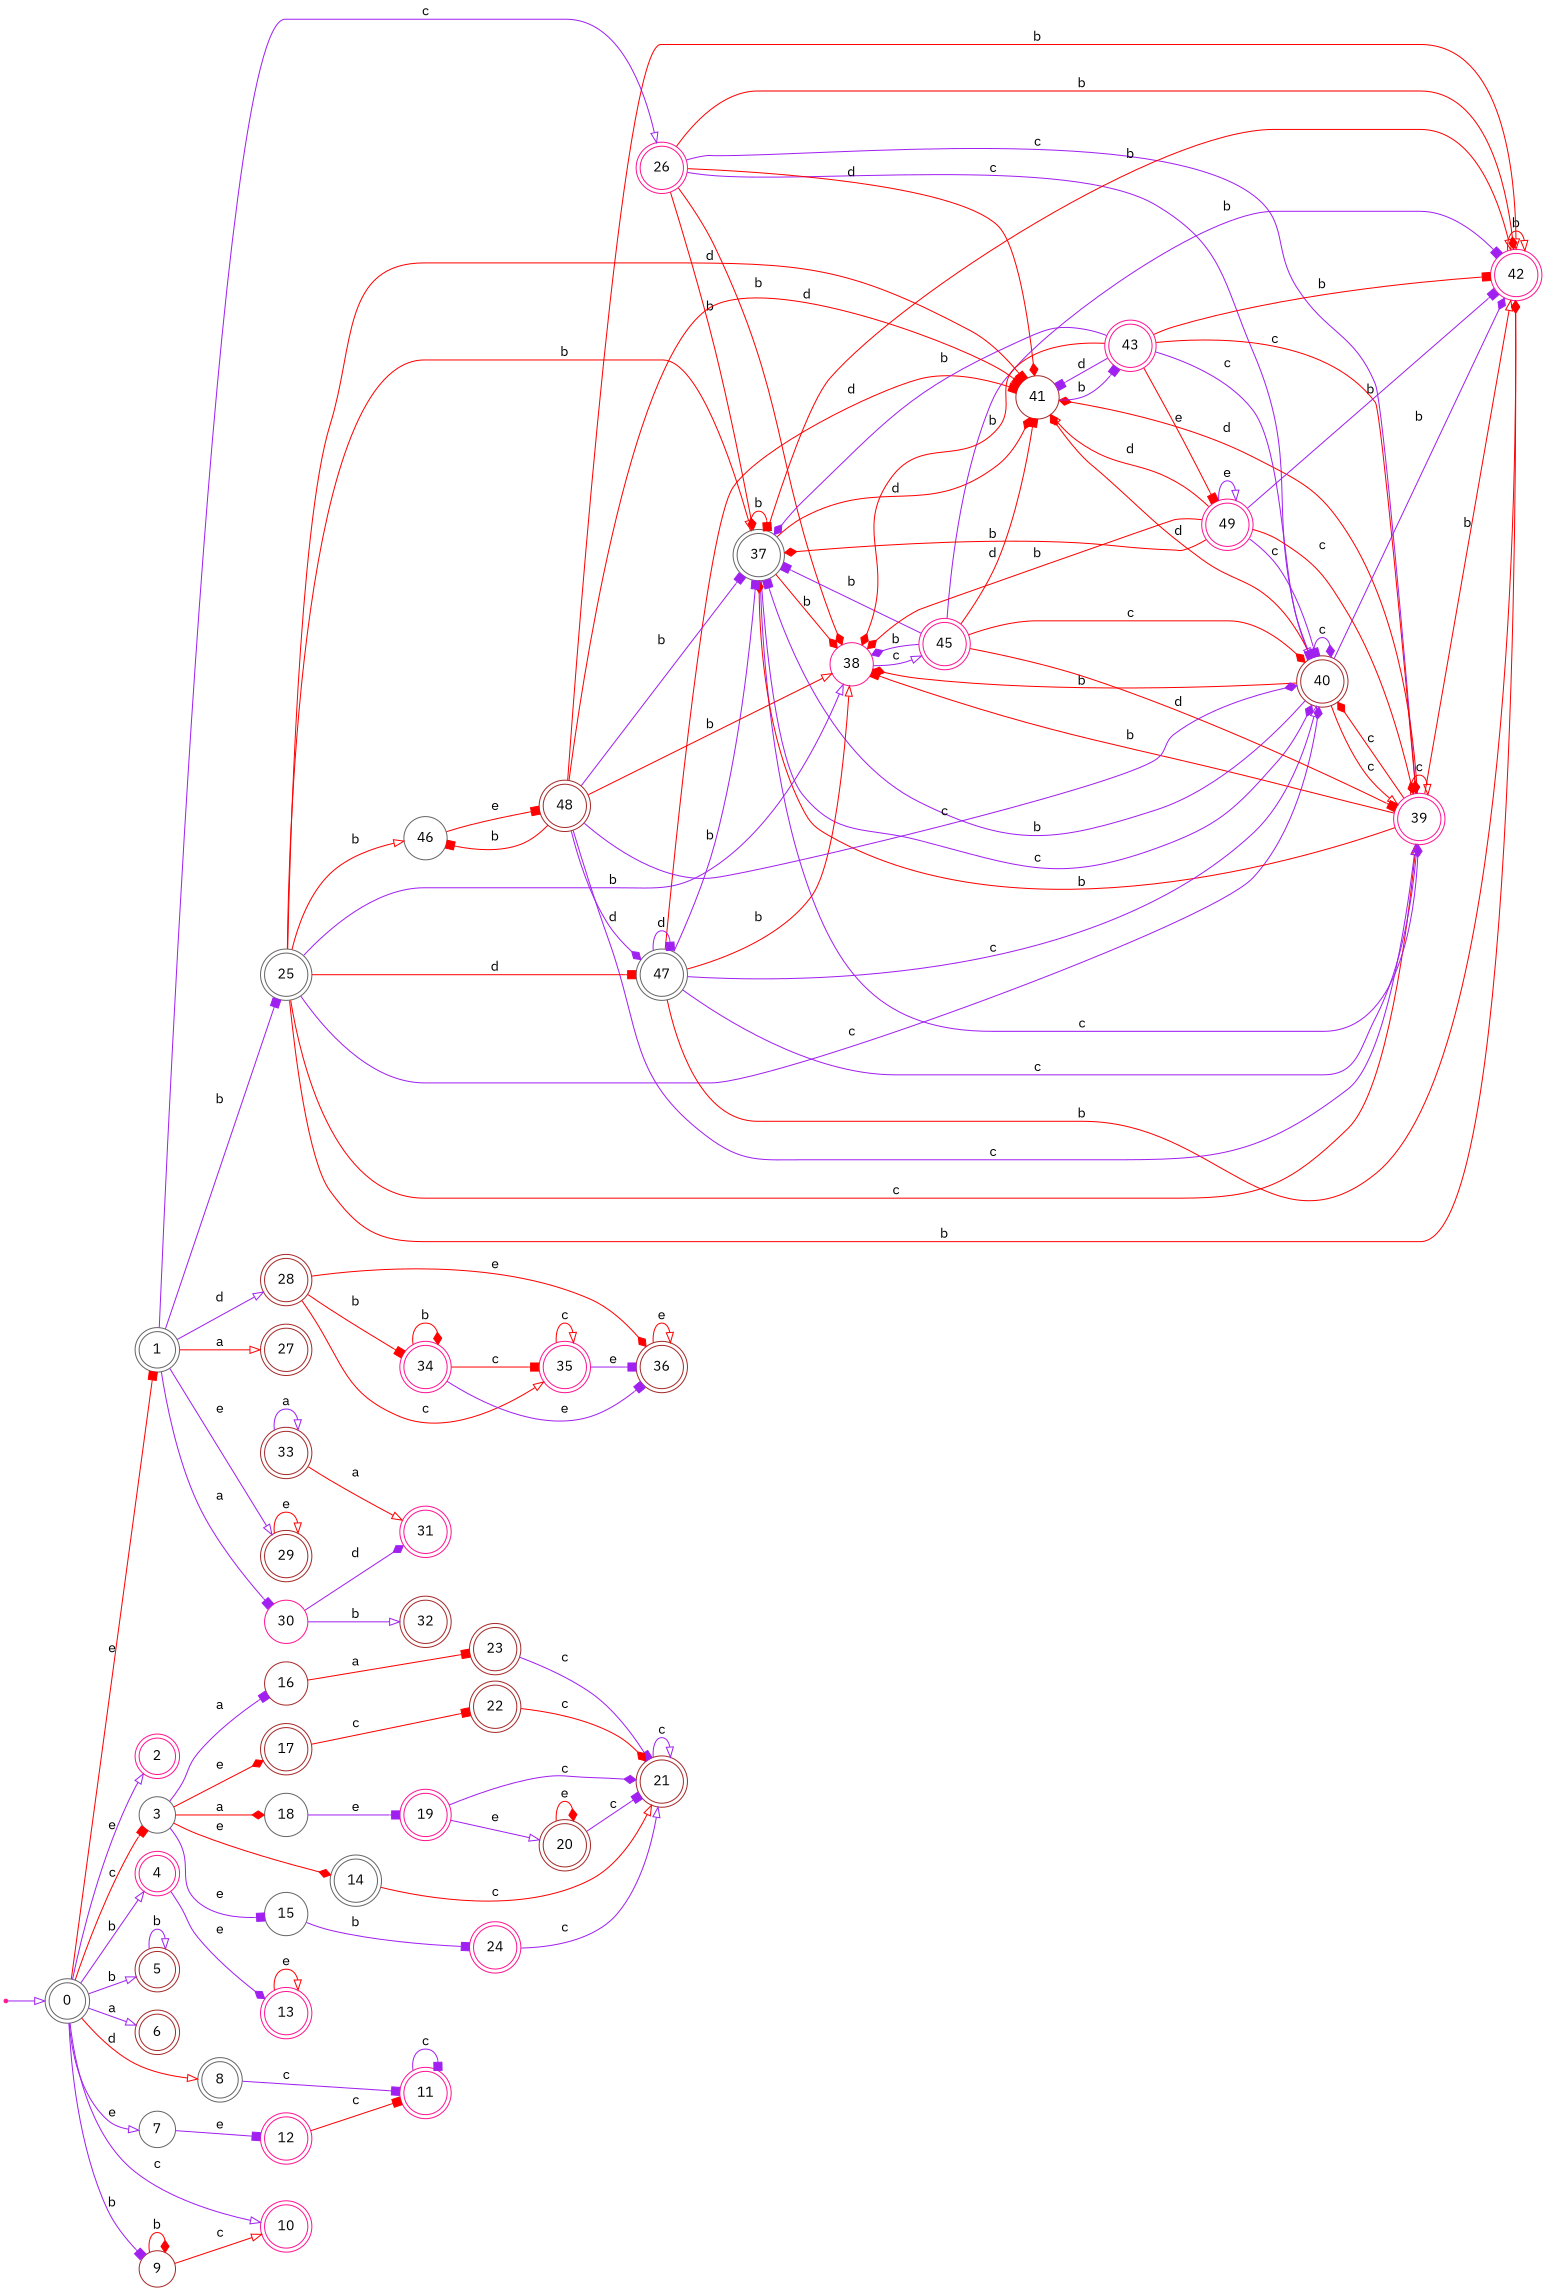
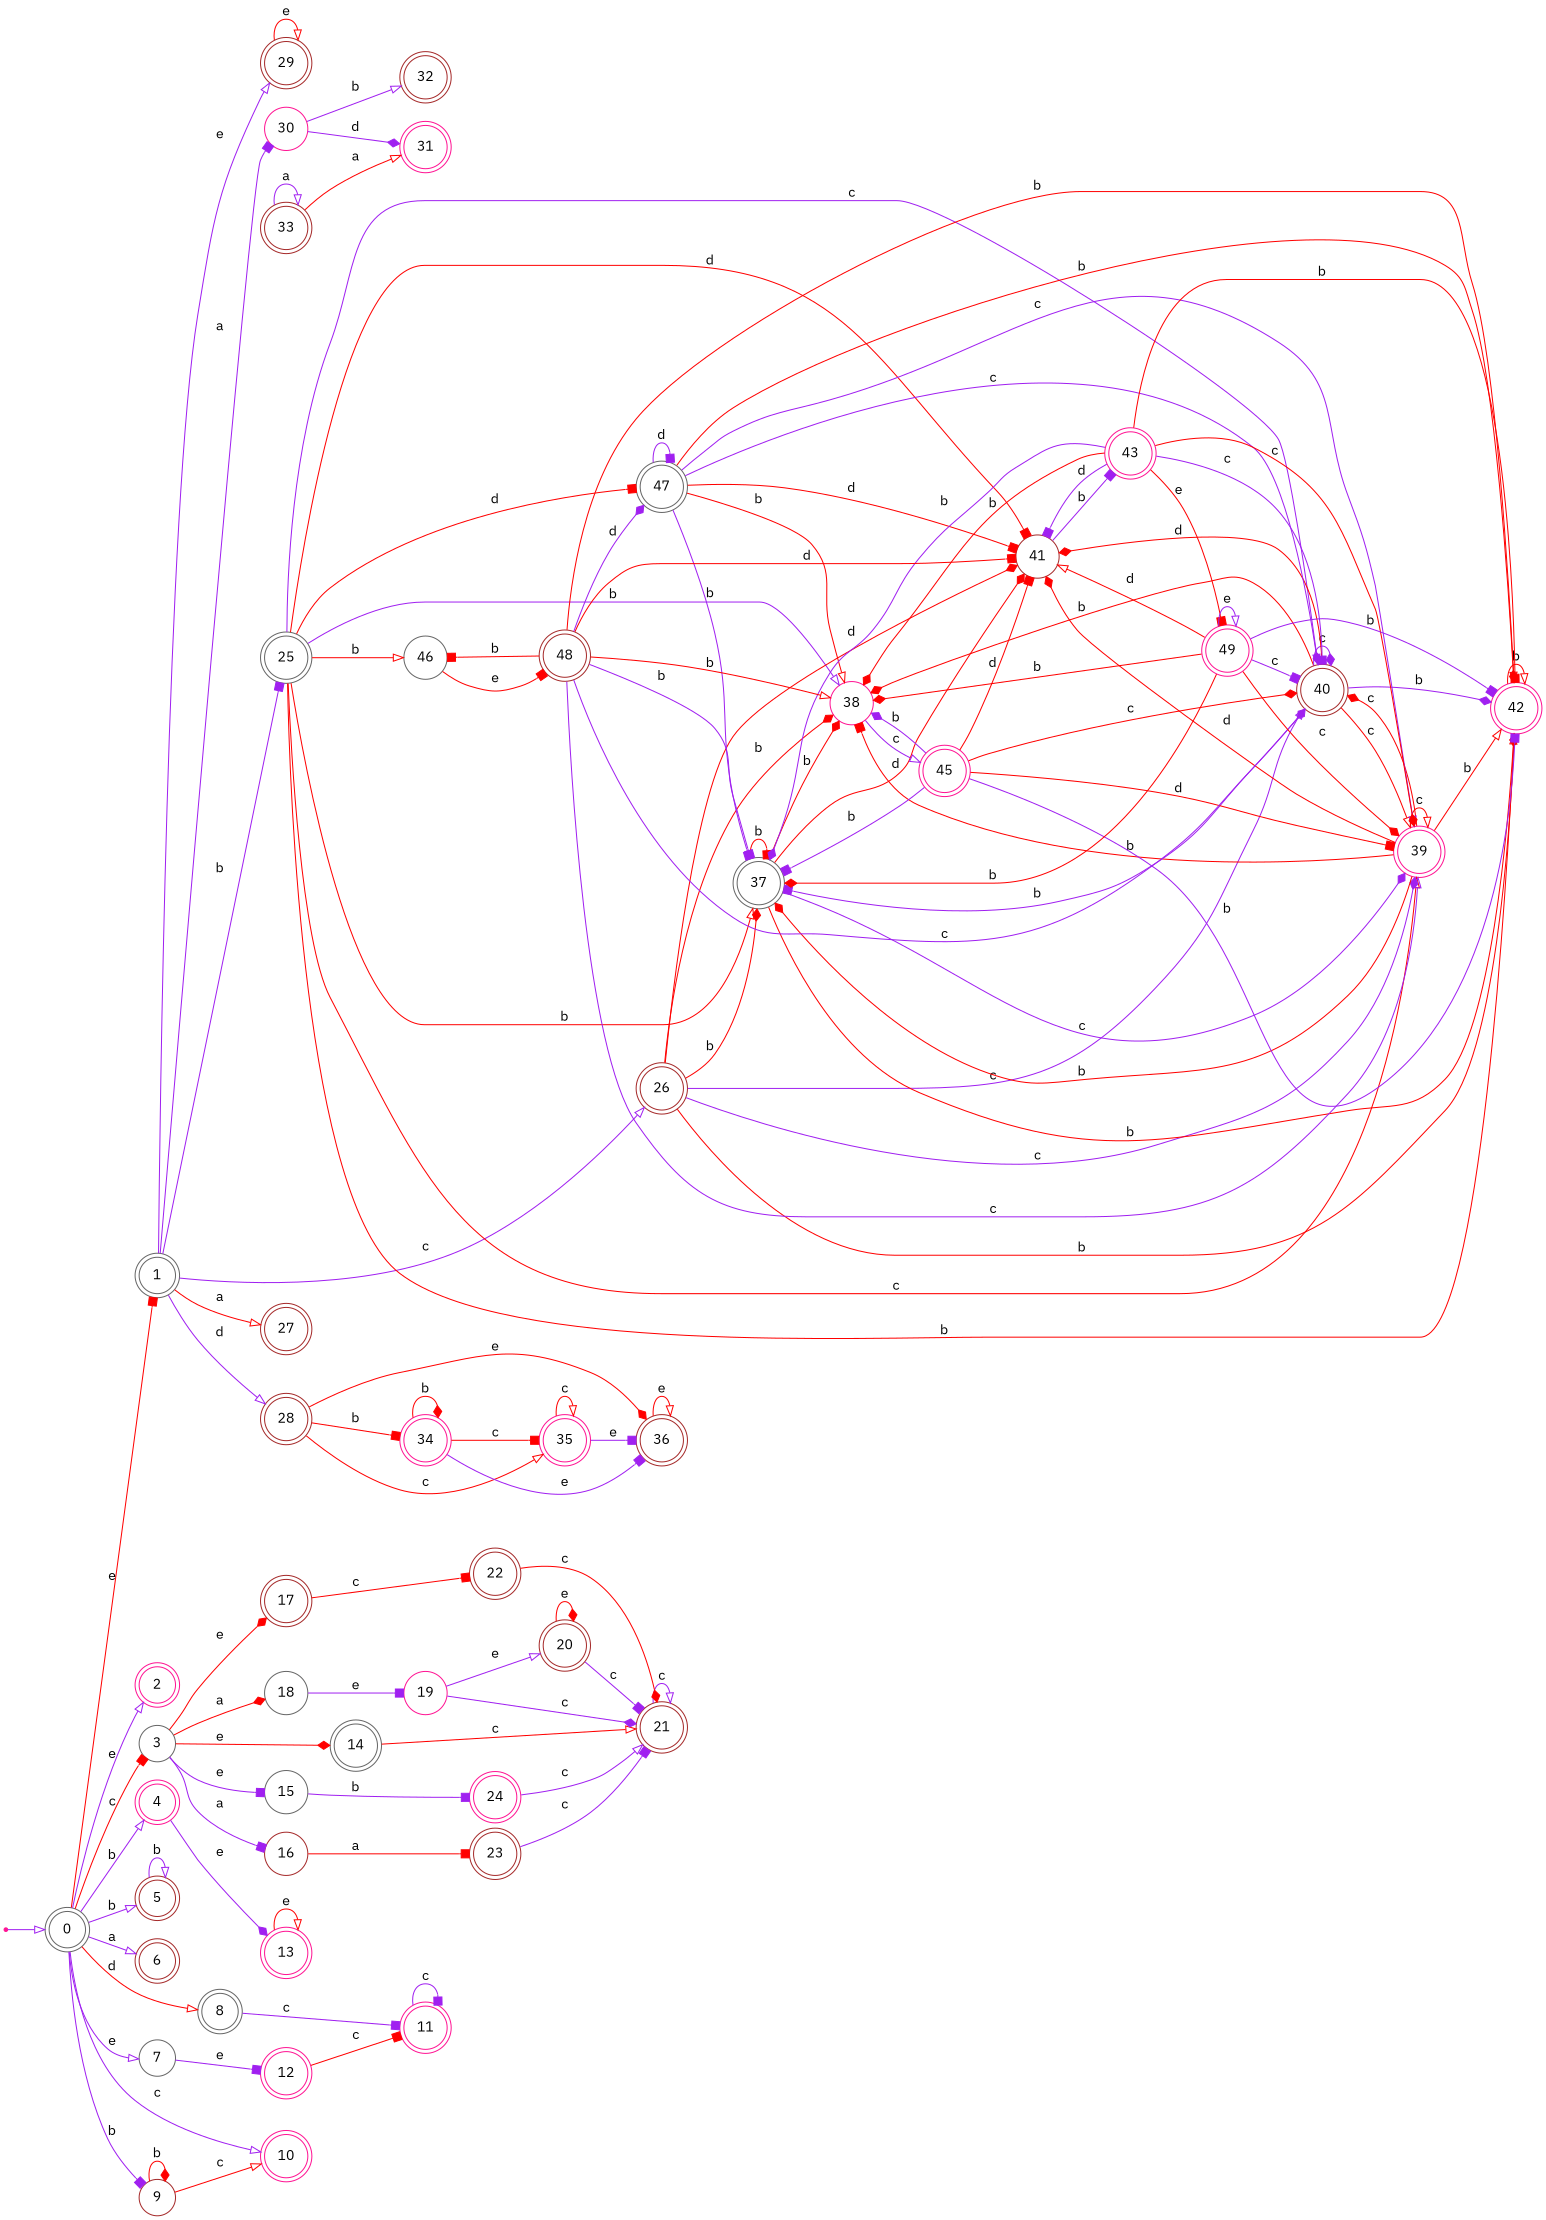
(662, 168) -> (662, 1088)
(967, 853) -> none
(426, 1815) -> (426, 1693)
